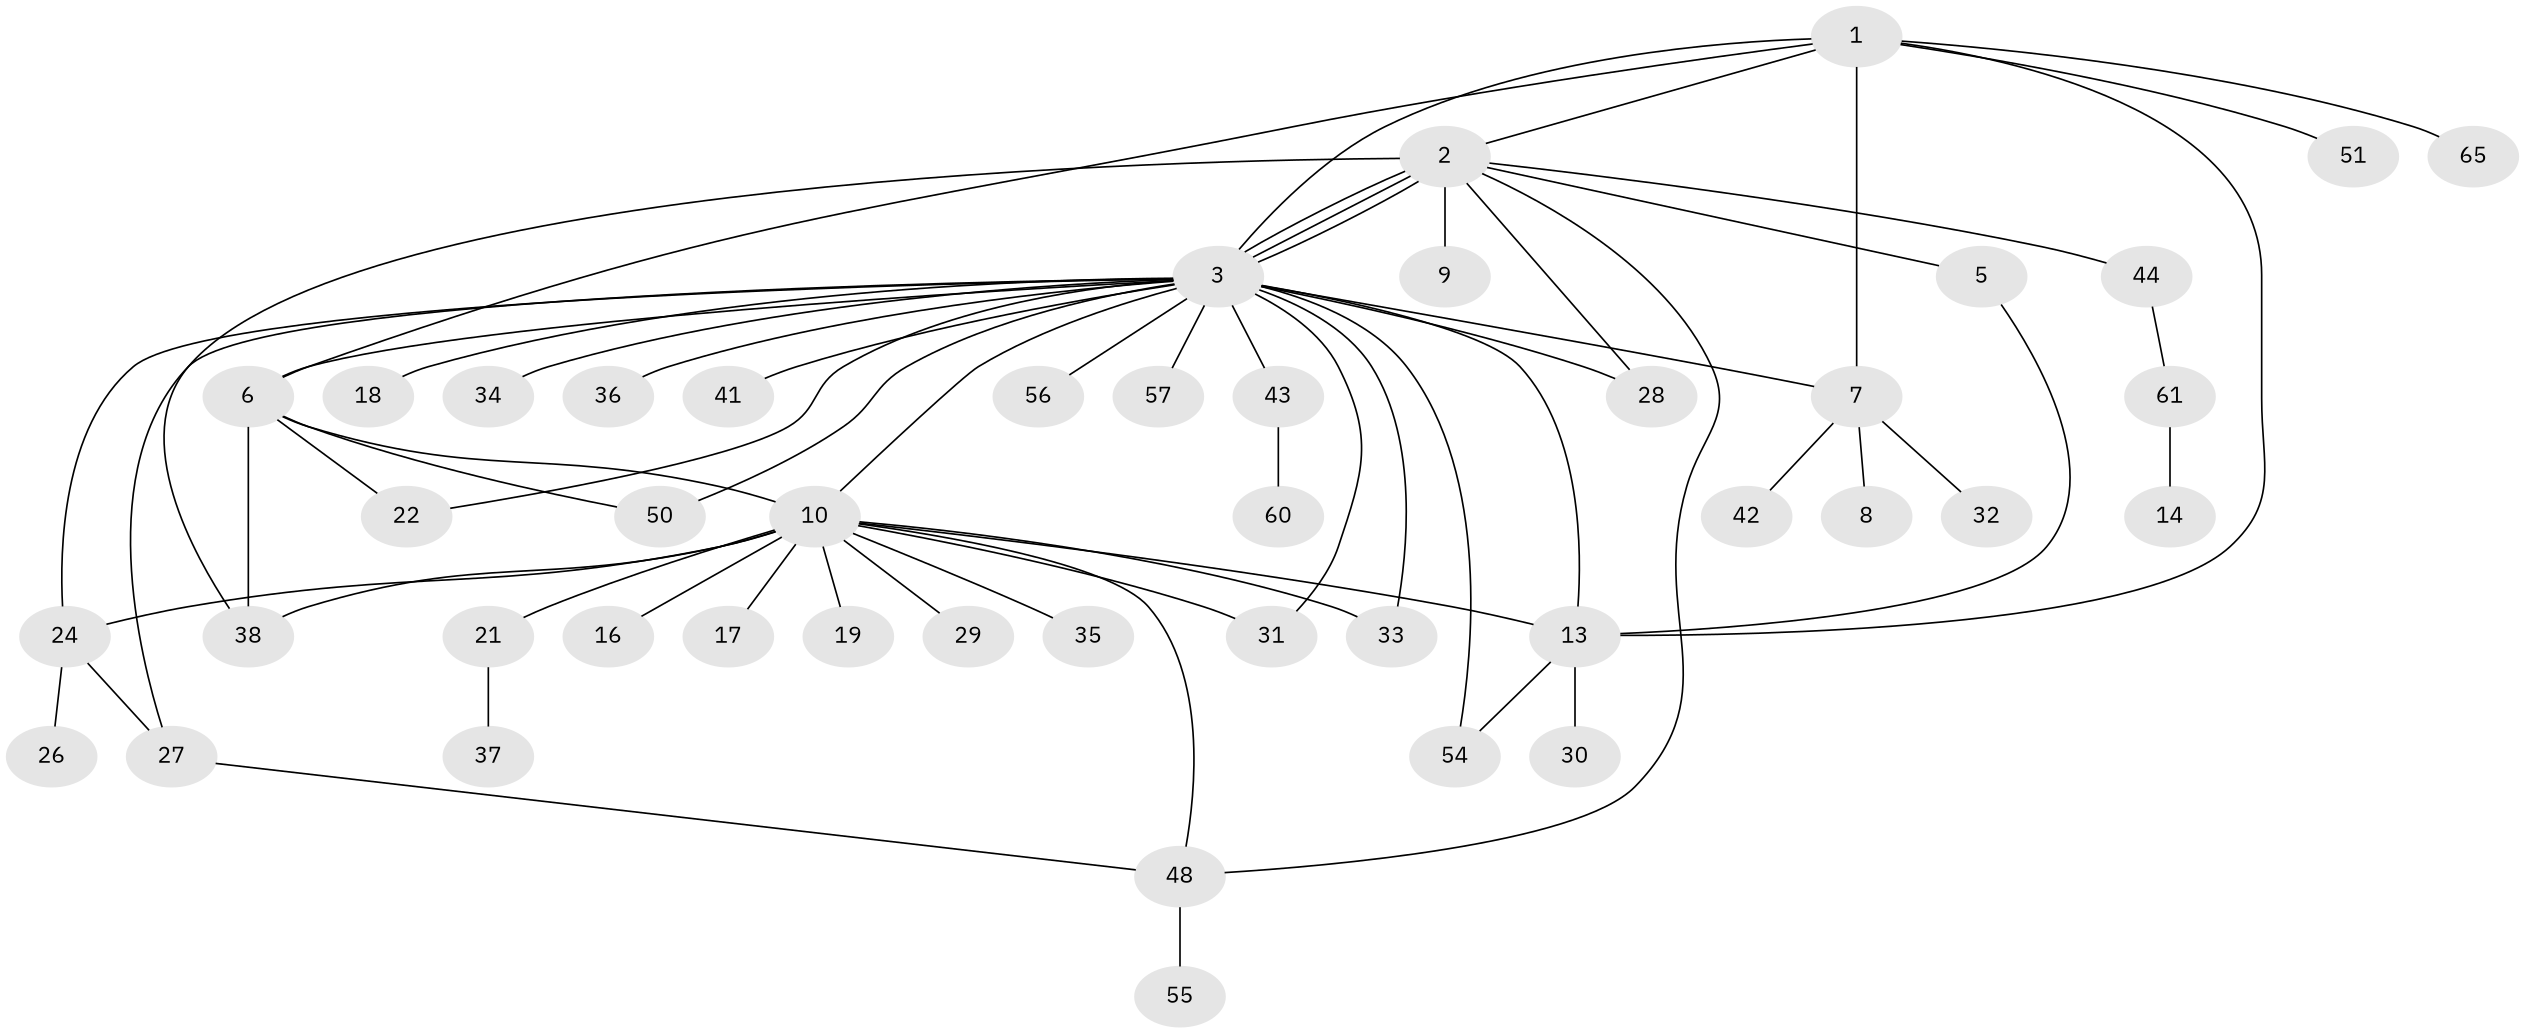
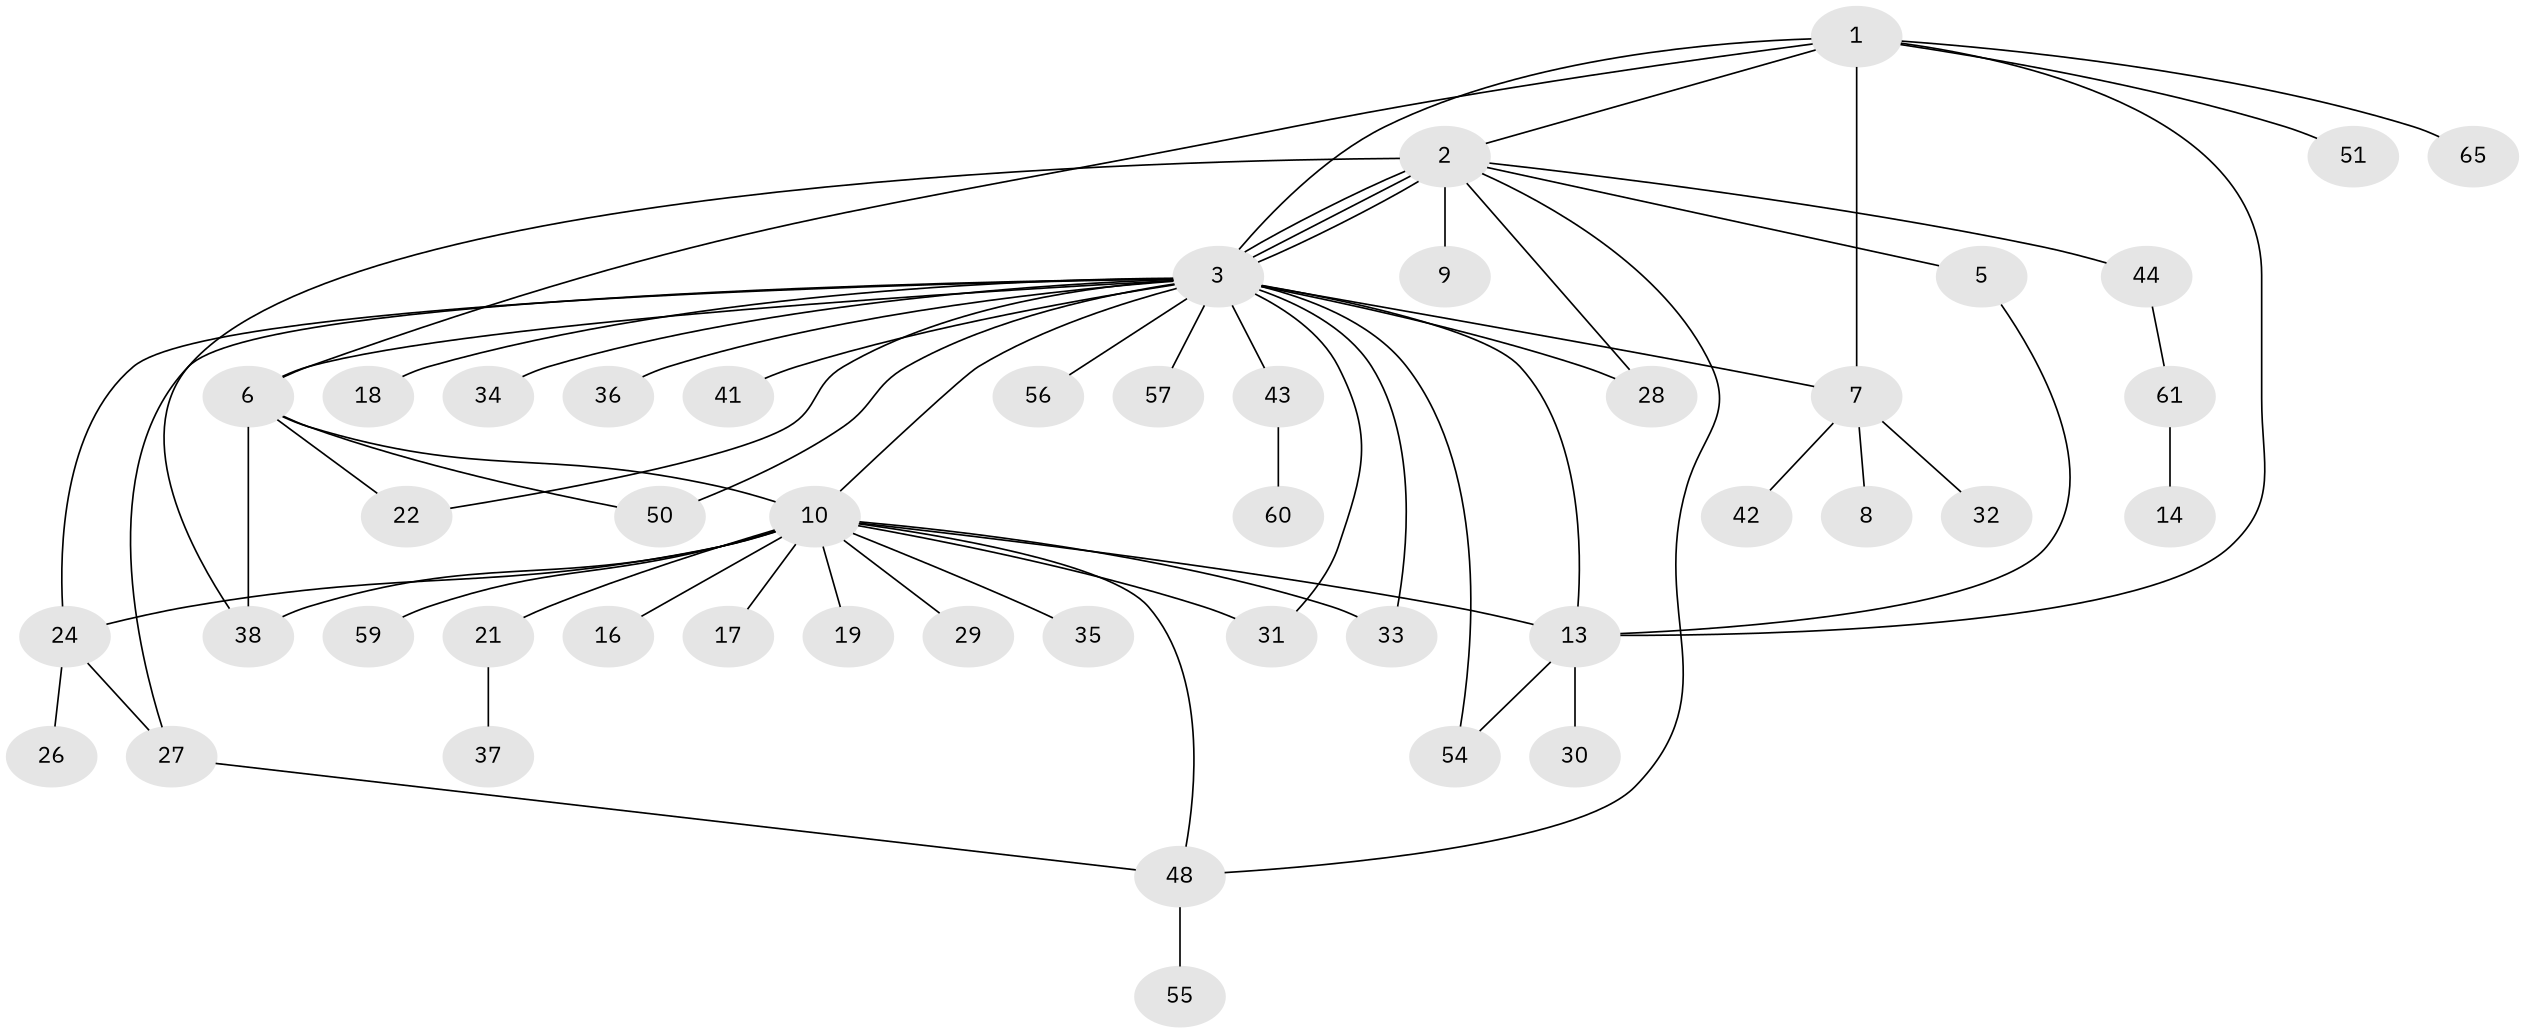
none -> (368, 637)
